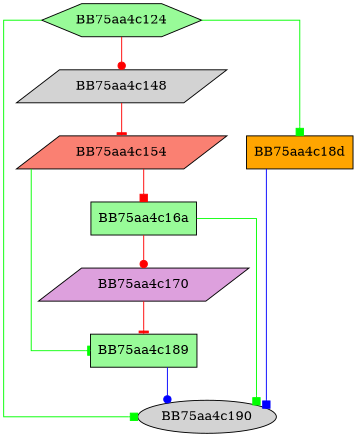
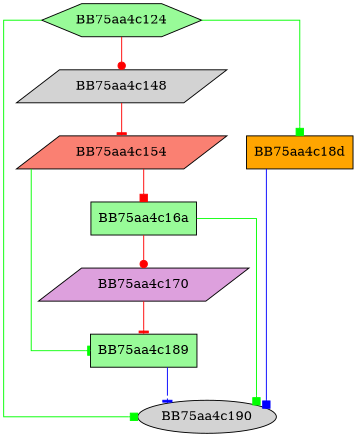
(167, 382) -> (167, 382)
